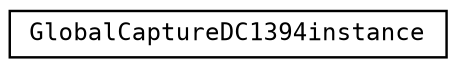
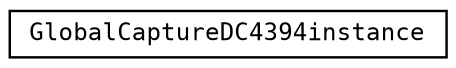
(228, 34) -> (228, 34)
